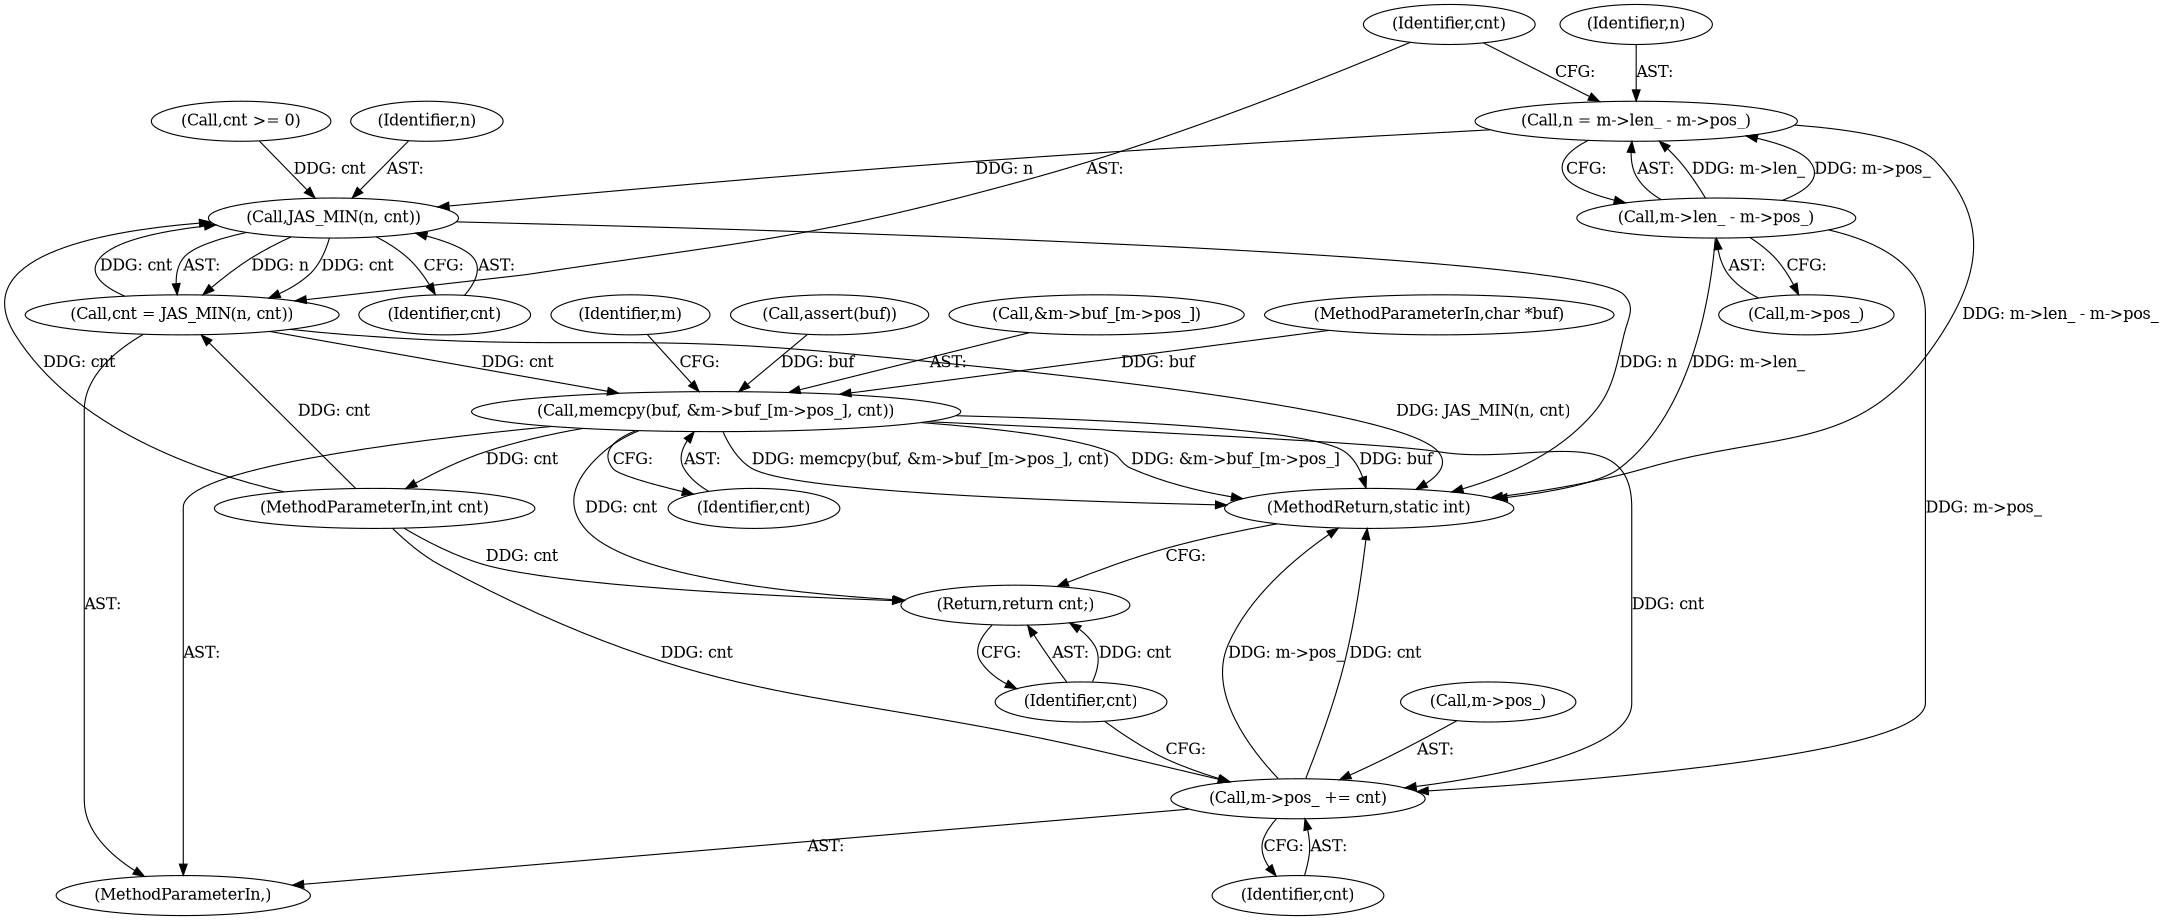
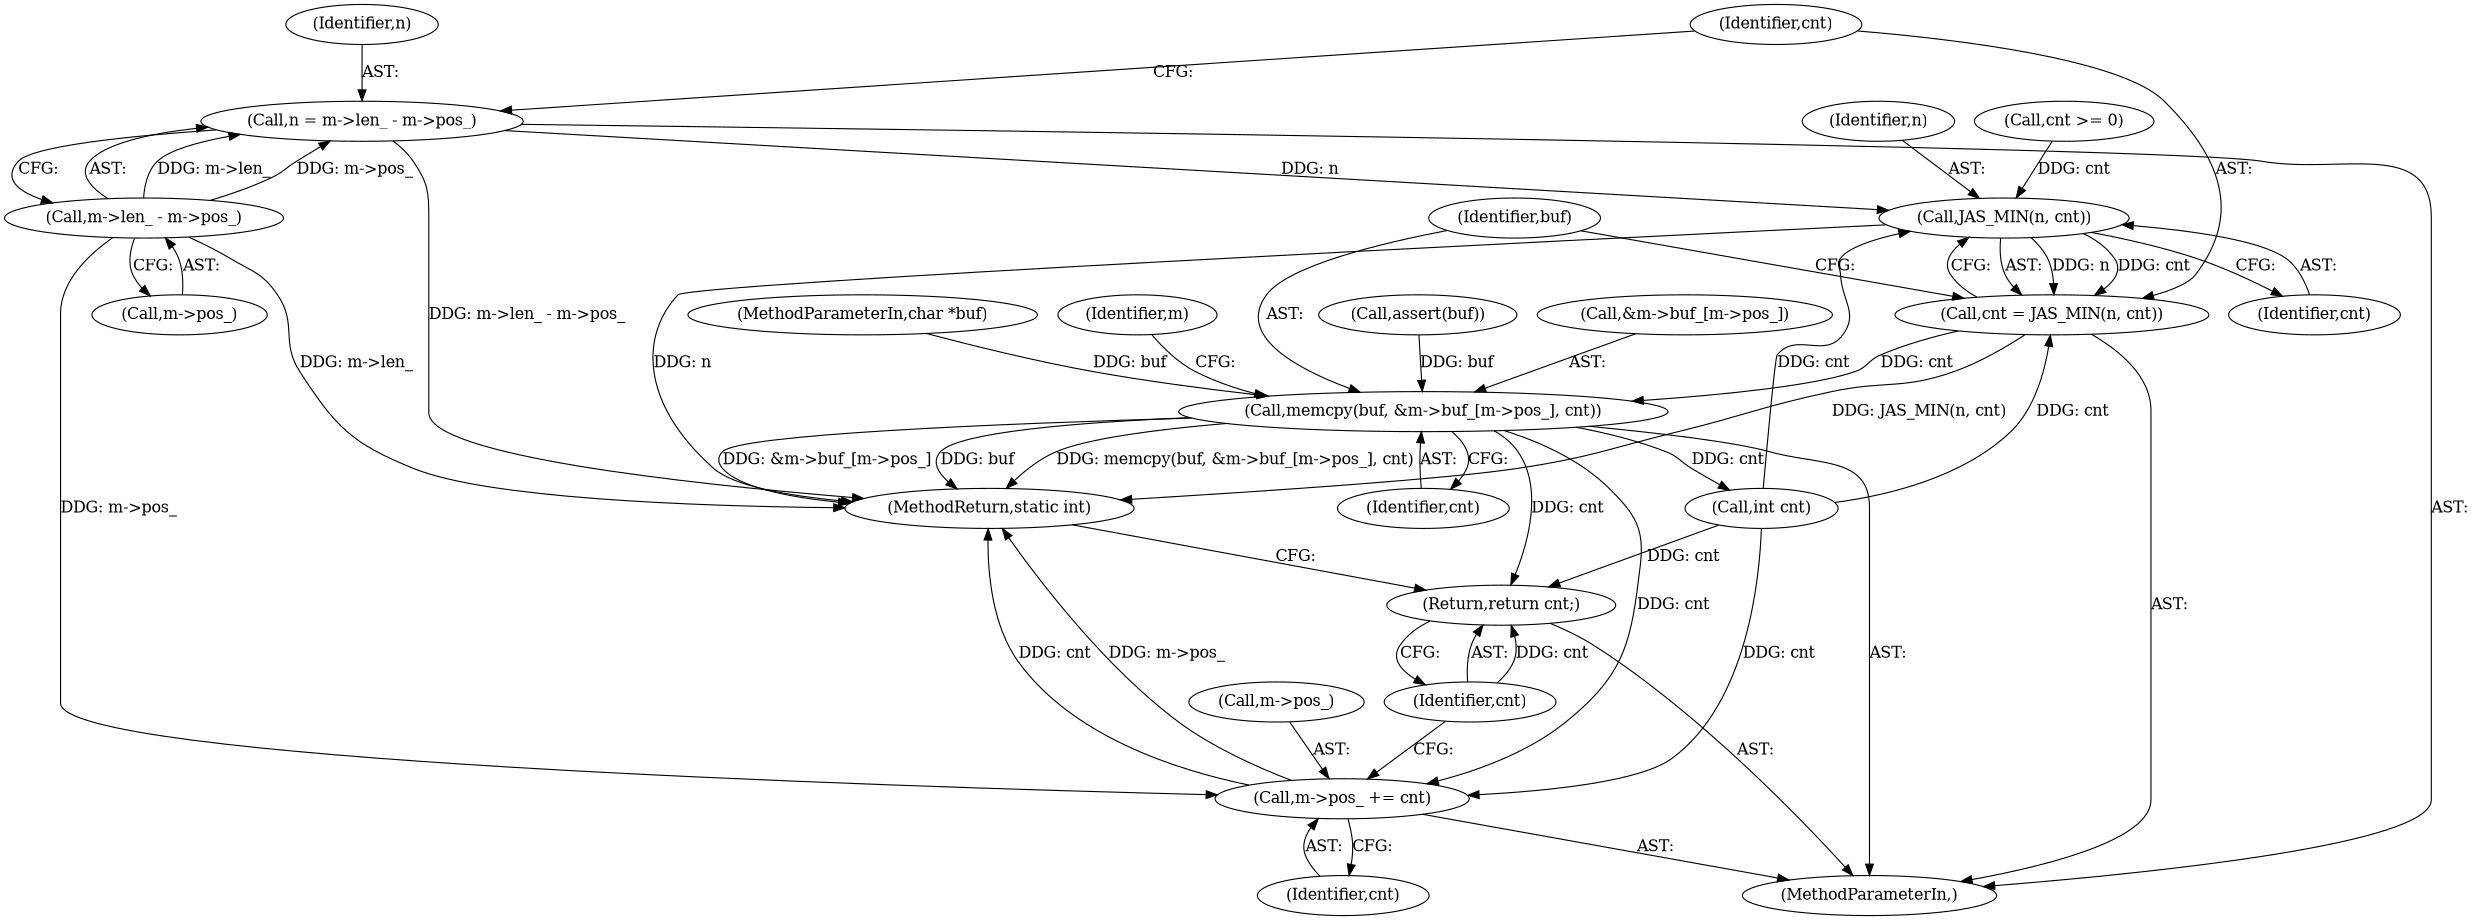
none -> (2010, 150)
none -> (1515, 218)
(137, 266) -> (1973, 266)
(375, 508) -> (1762, 508)
none -> (1708, 732)
